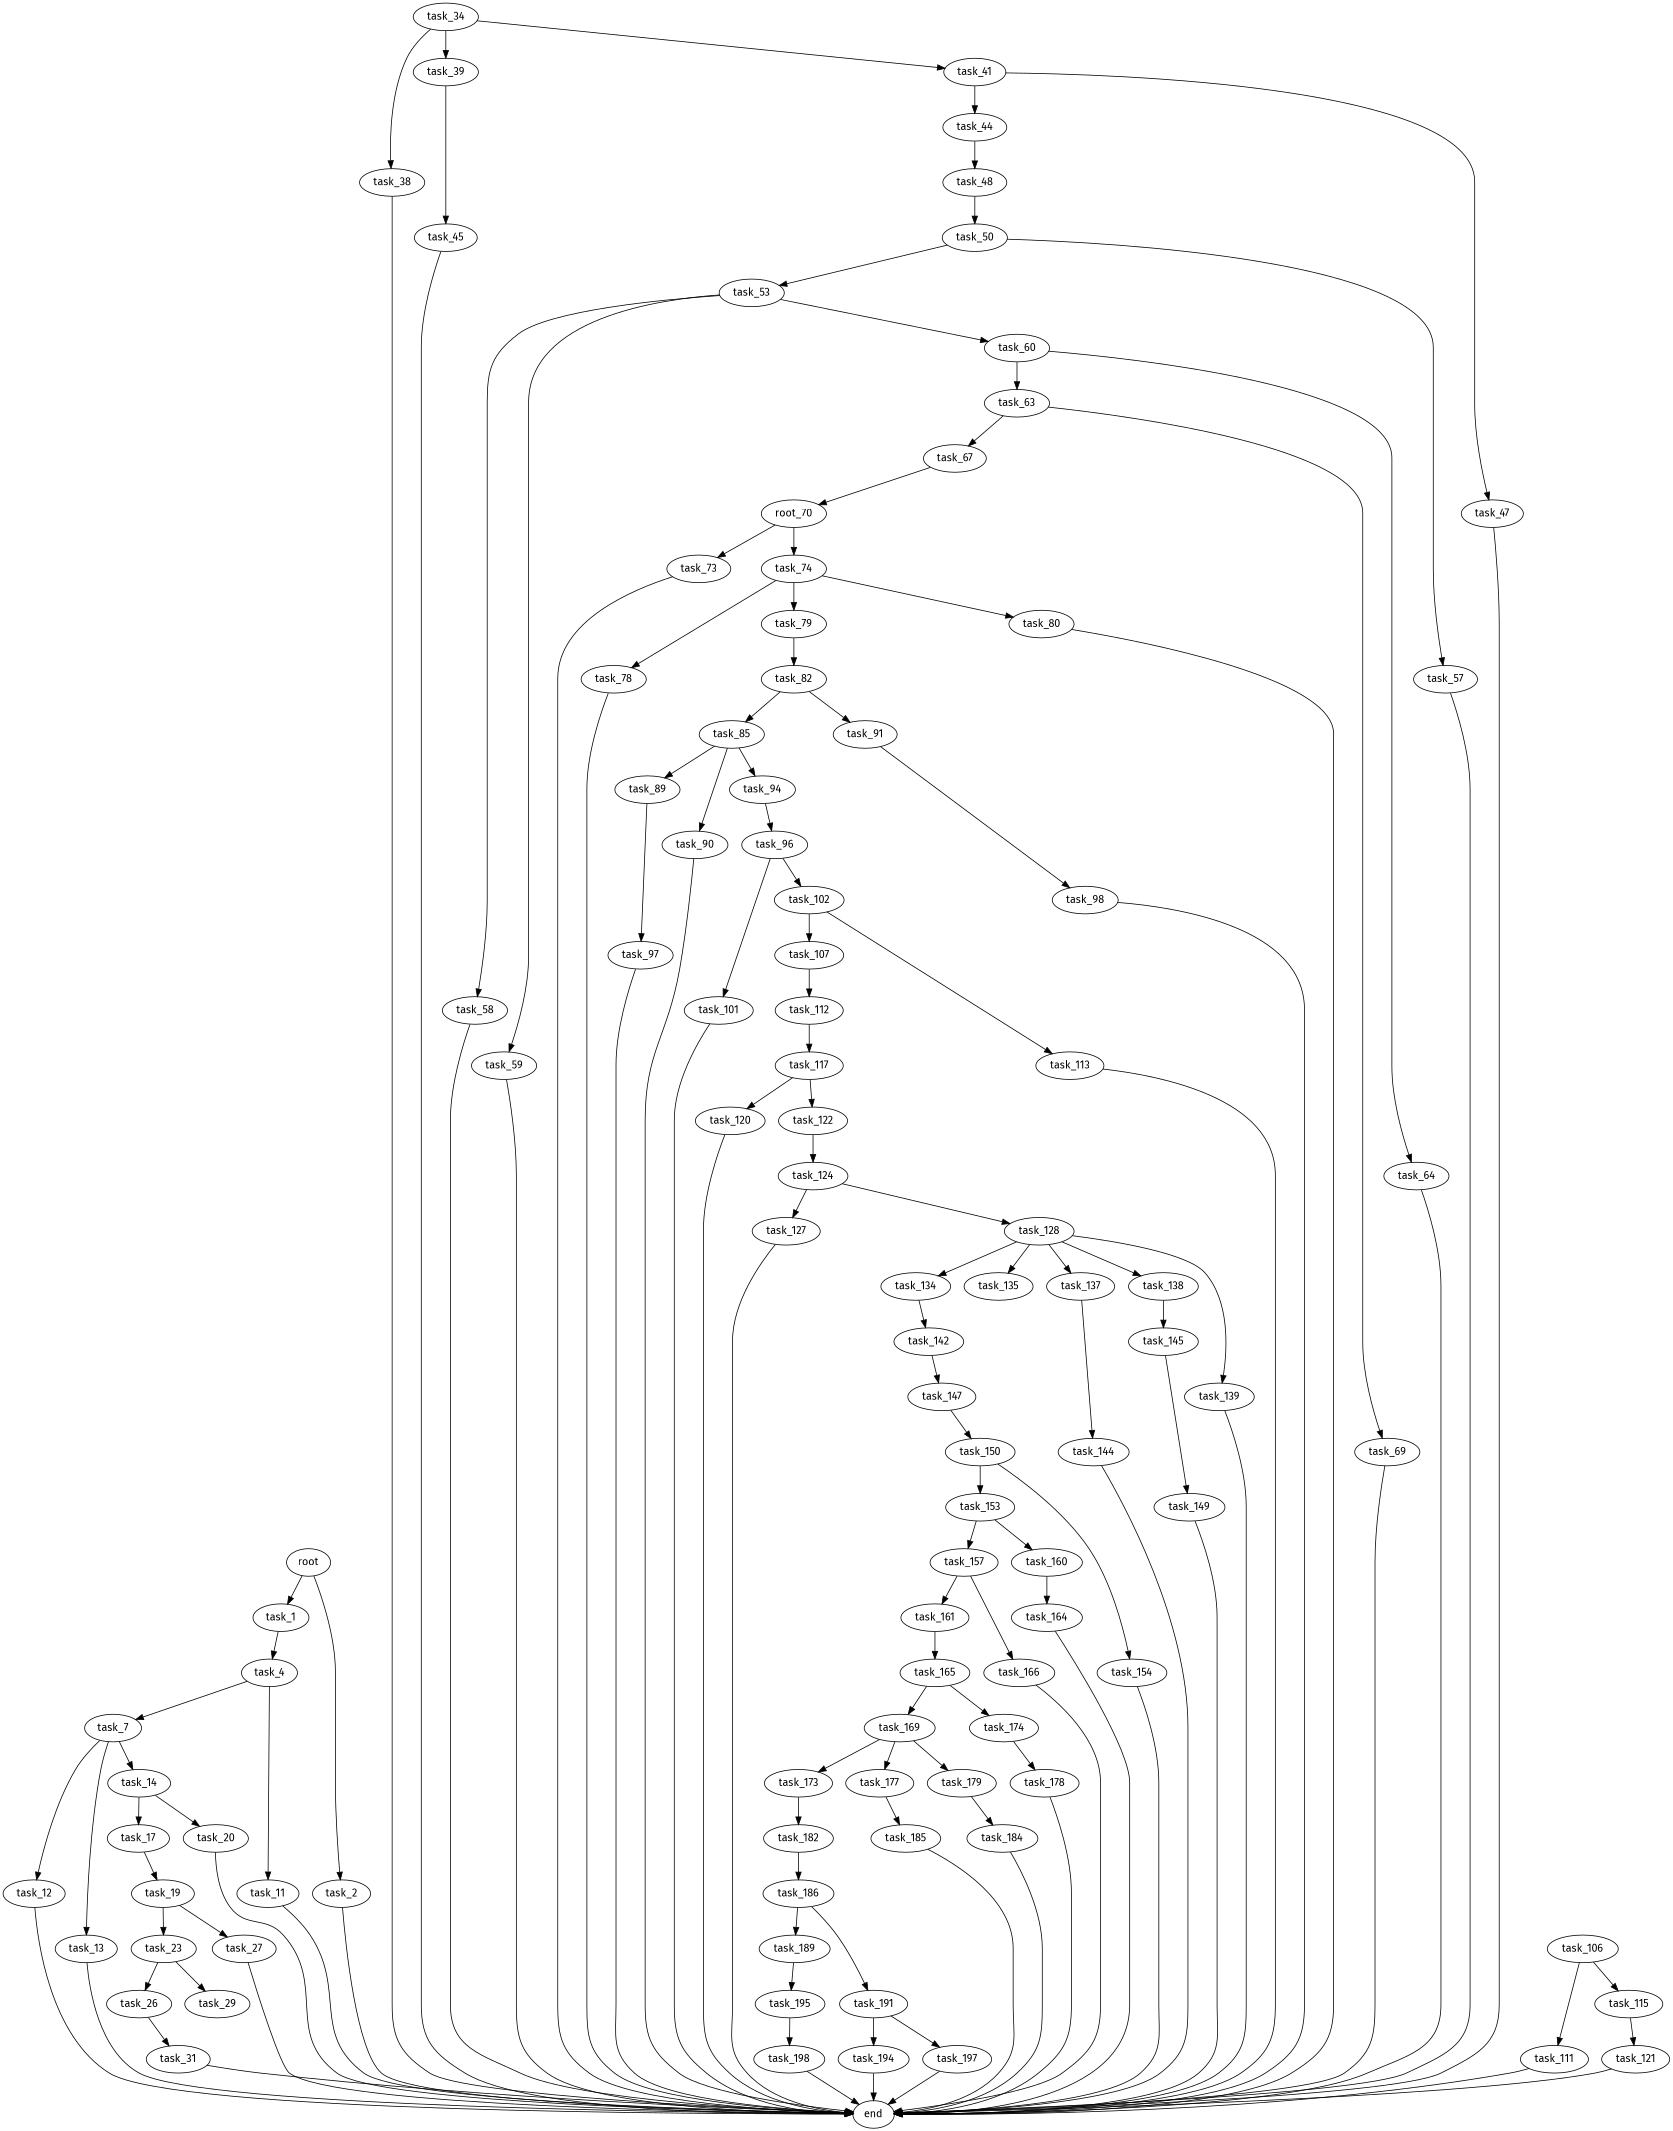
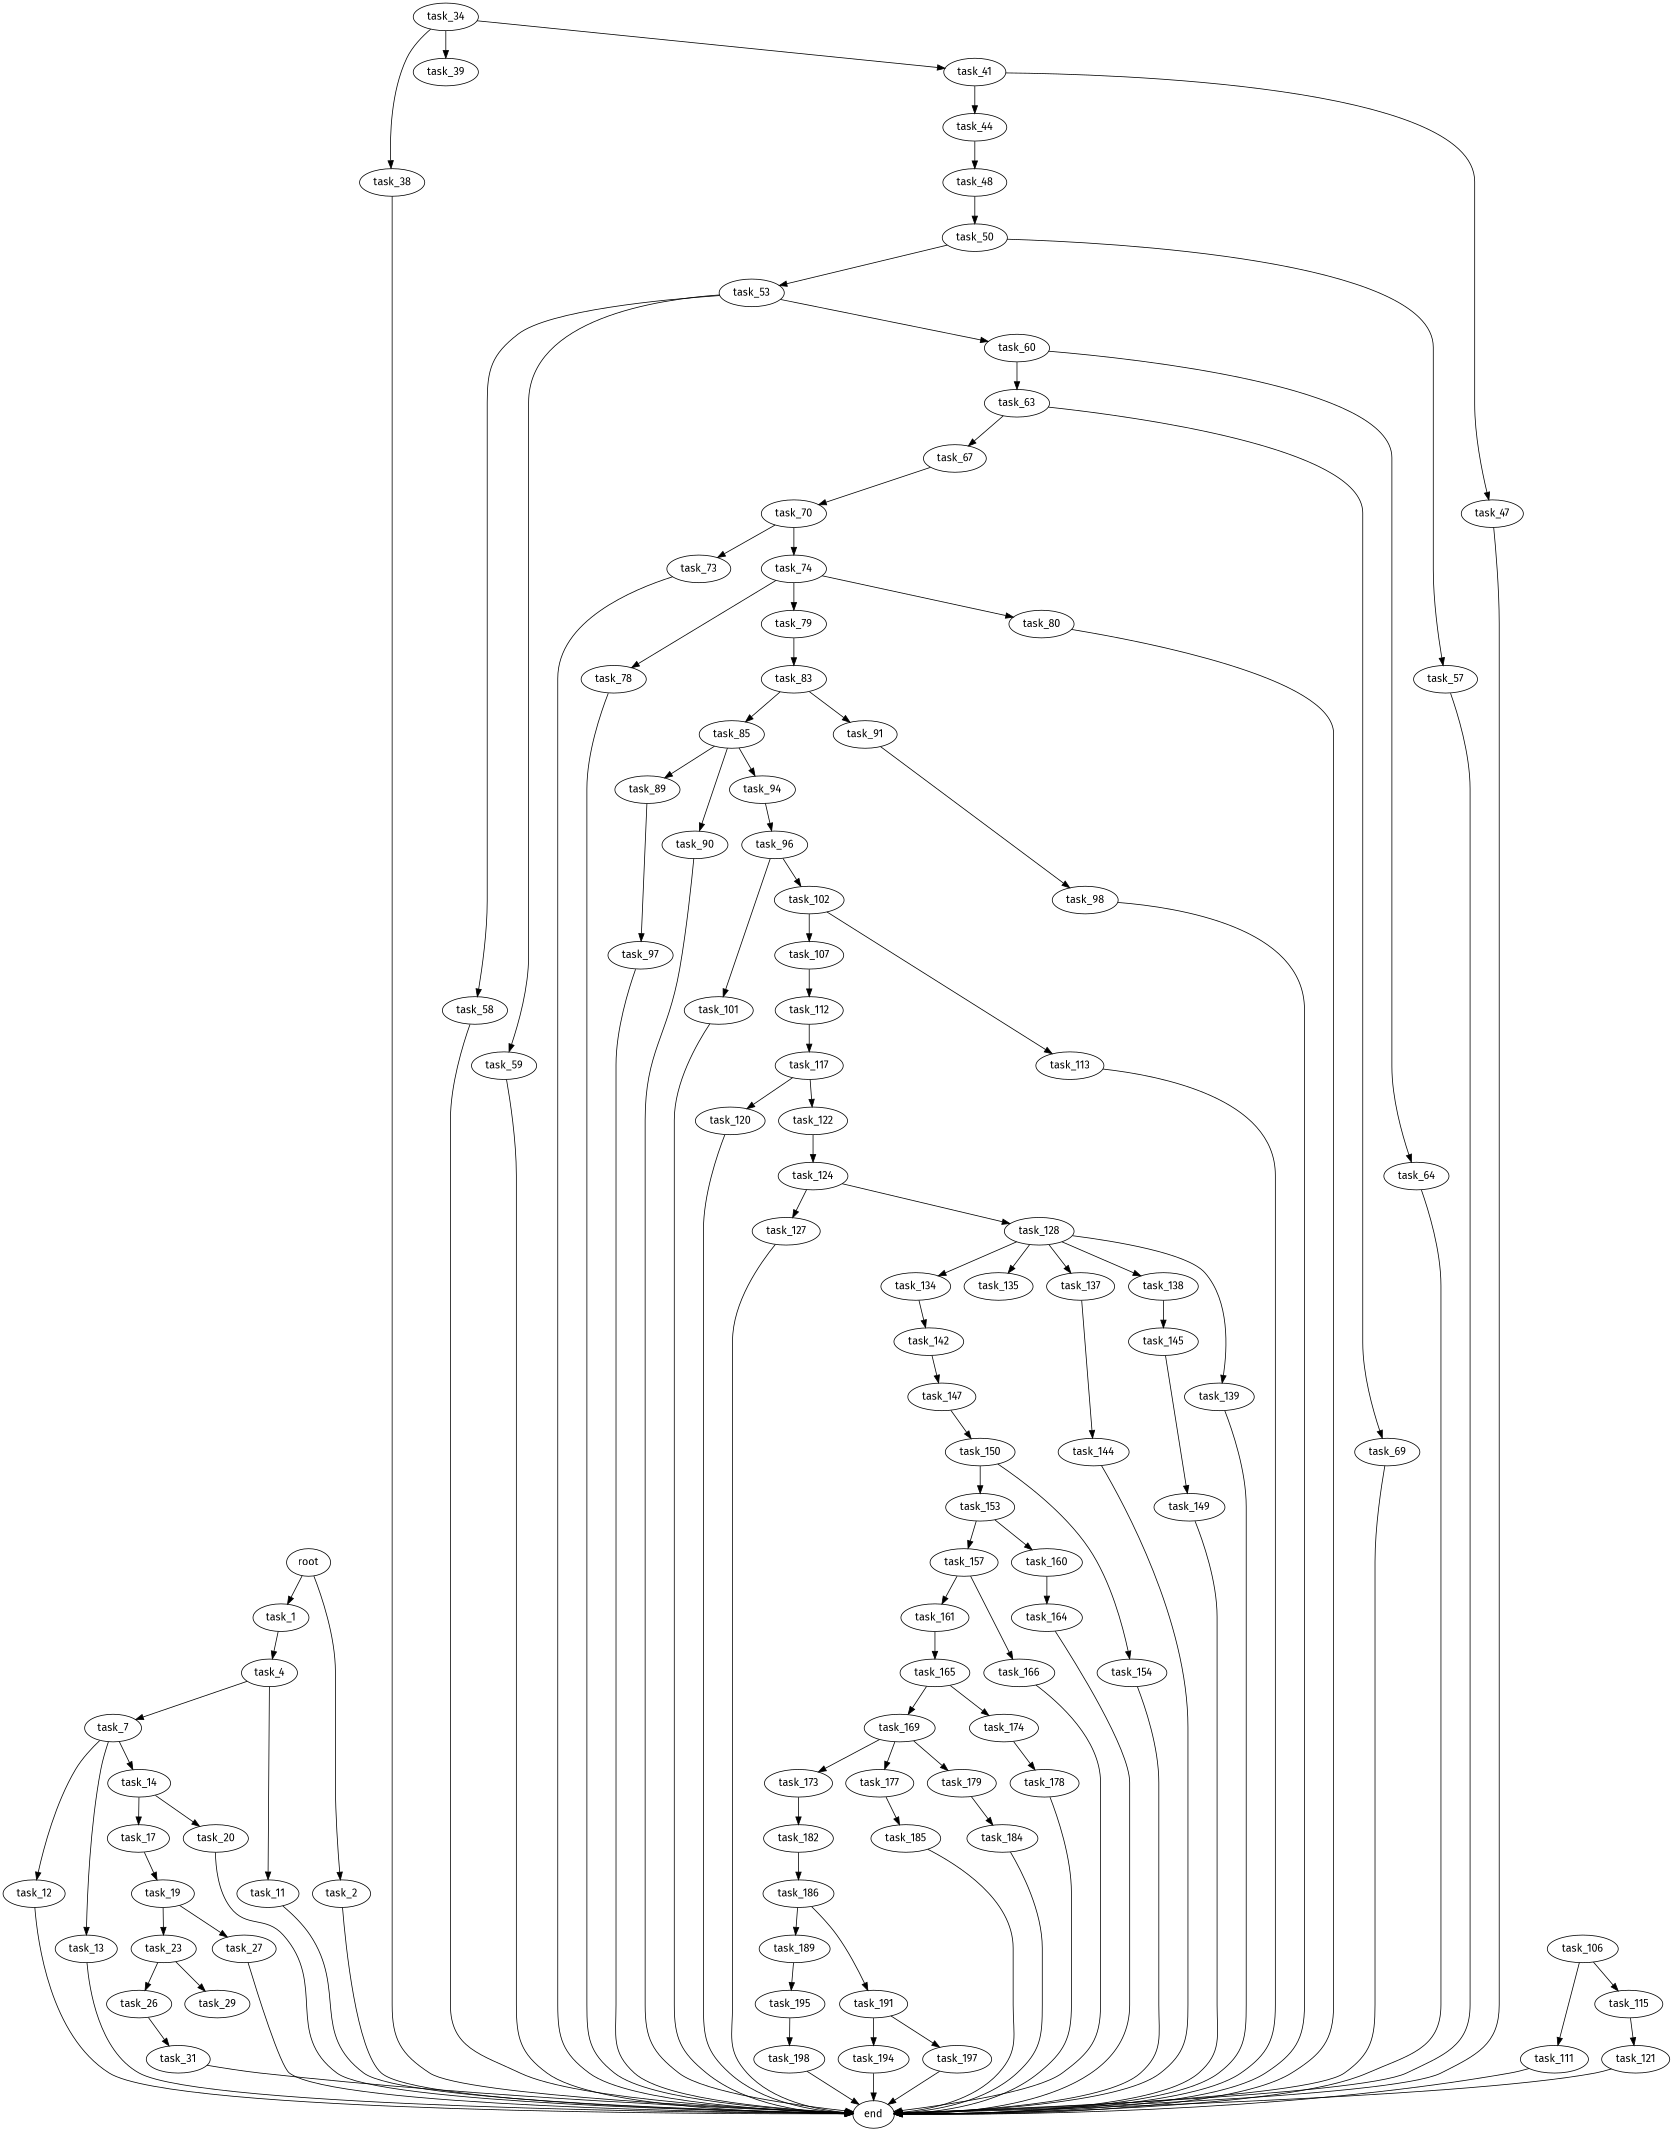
(446, 238) -> none
(794, 514) -> (794, 514)
(794, 679) -> (794, 679)
